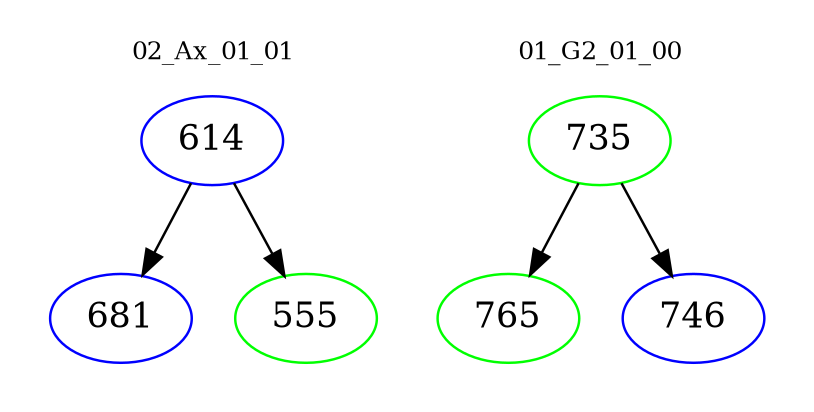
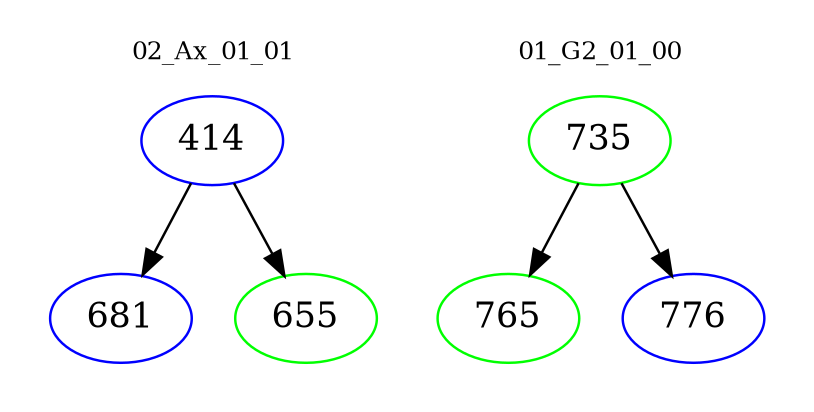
(212, 141) -> (212, 141)
(306, 318) -> (306, 318)
(694, 318) -> (694, 318)
